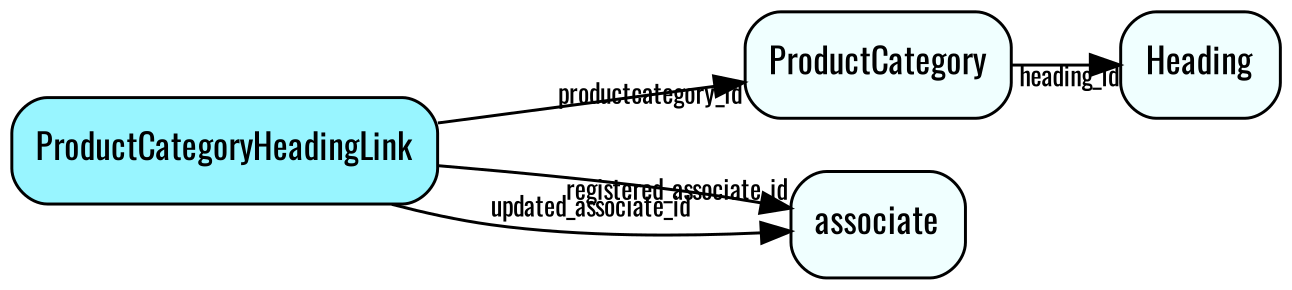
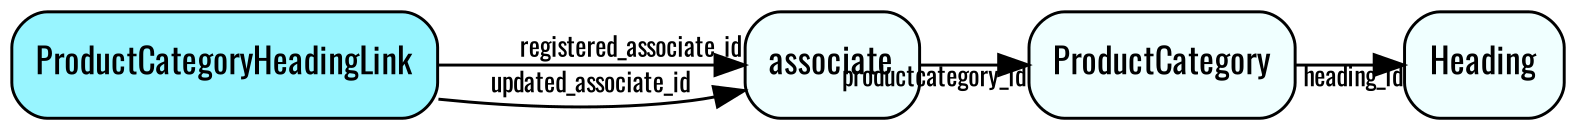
(576, 105) -> (959, 65)
